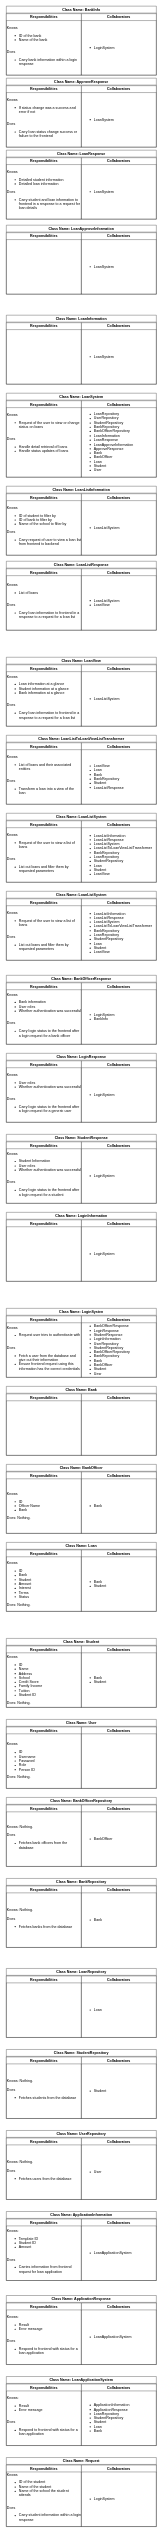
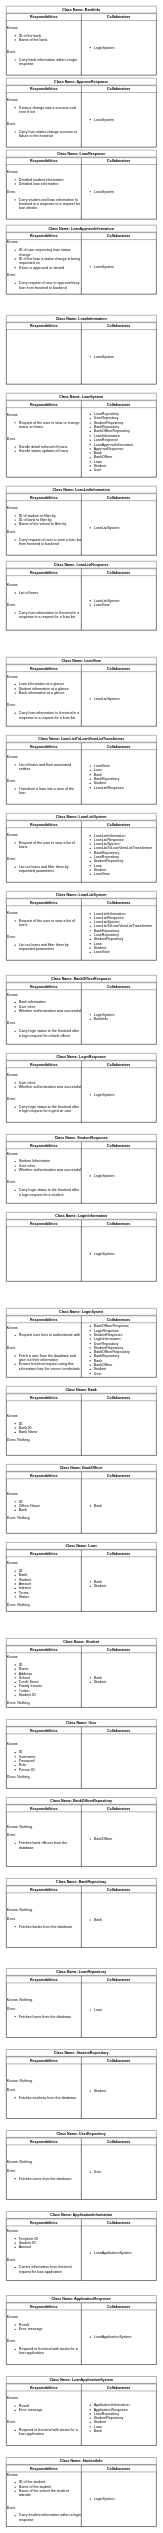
none -> (44, 266)
none -> (44, 1427)
none -> (44, 2009)
(81, 2461) -> (81, 2461)
